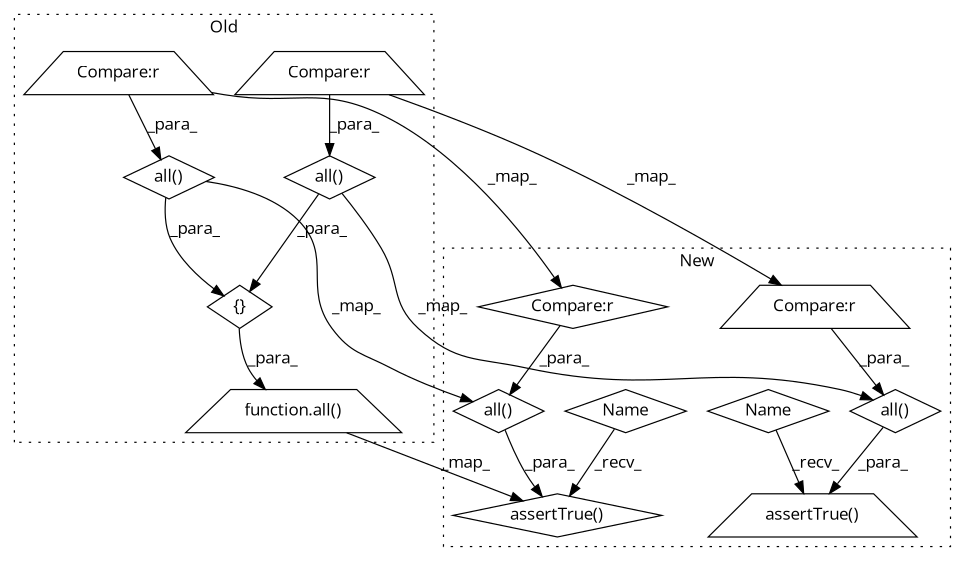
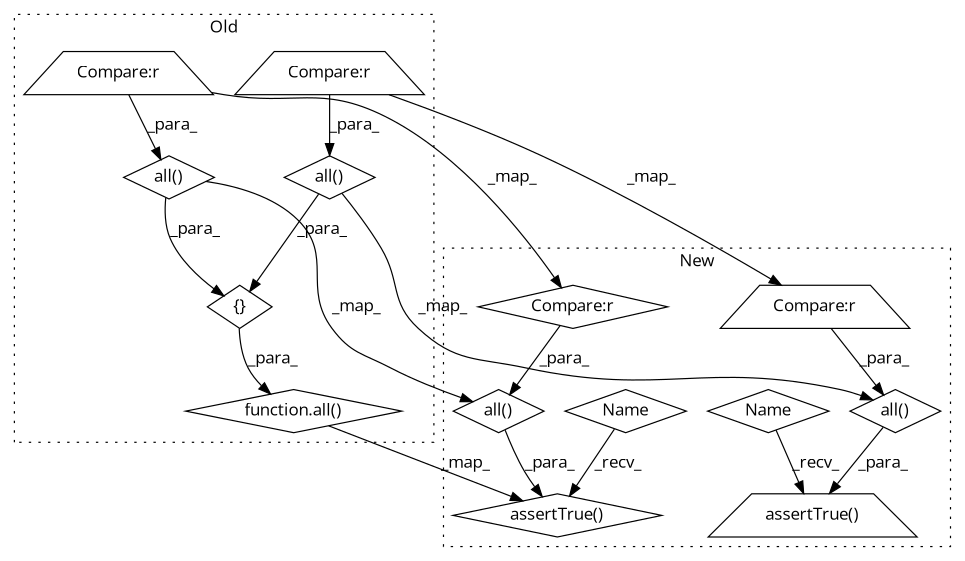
(294, 411) -> (294, 411)
